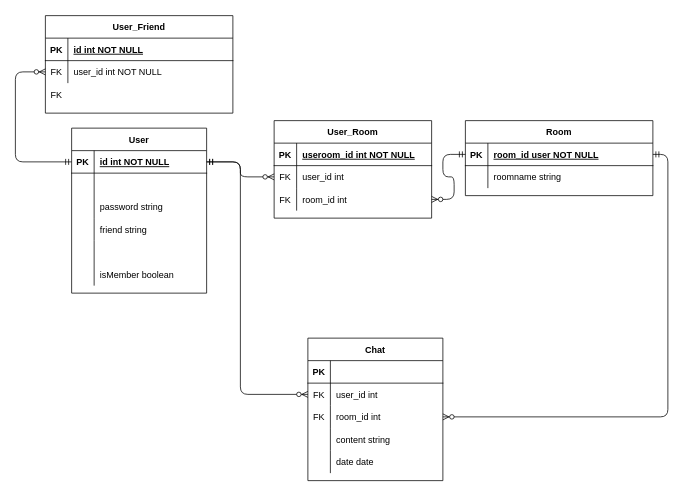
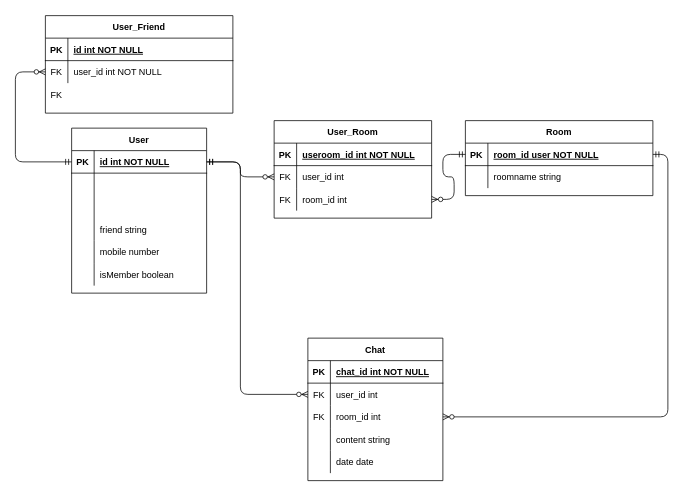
(150, 207) -> none
none -> (150, 252)
none -> (387, 372)
